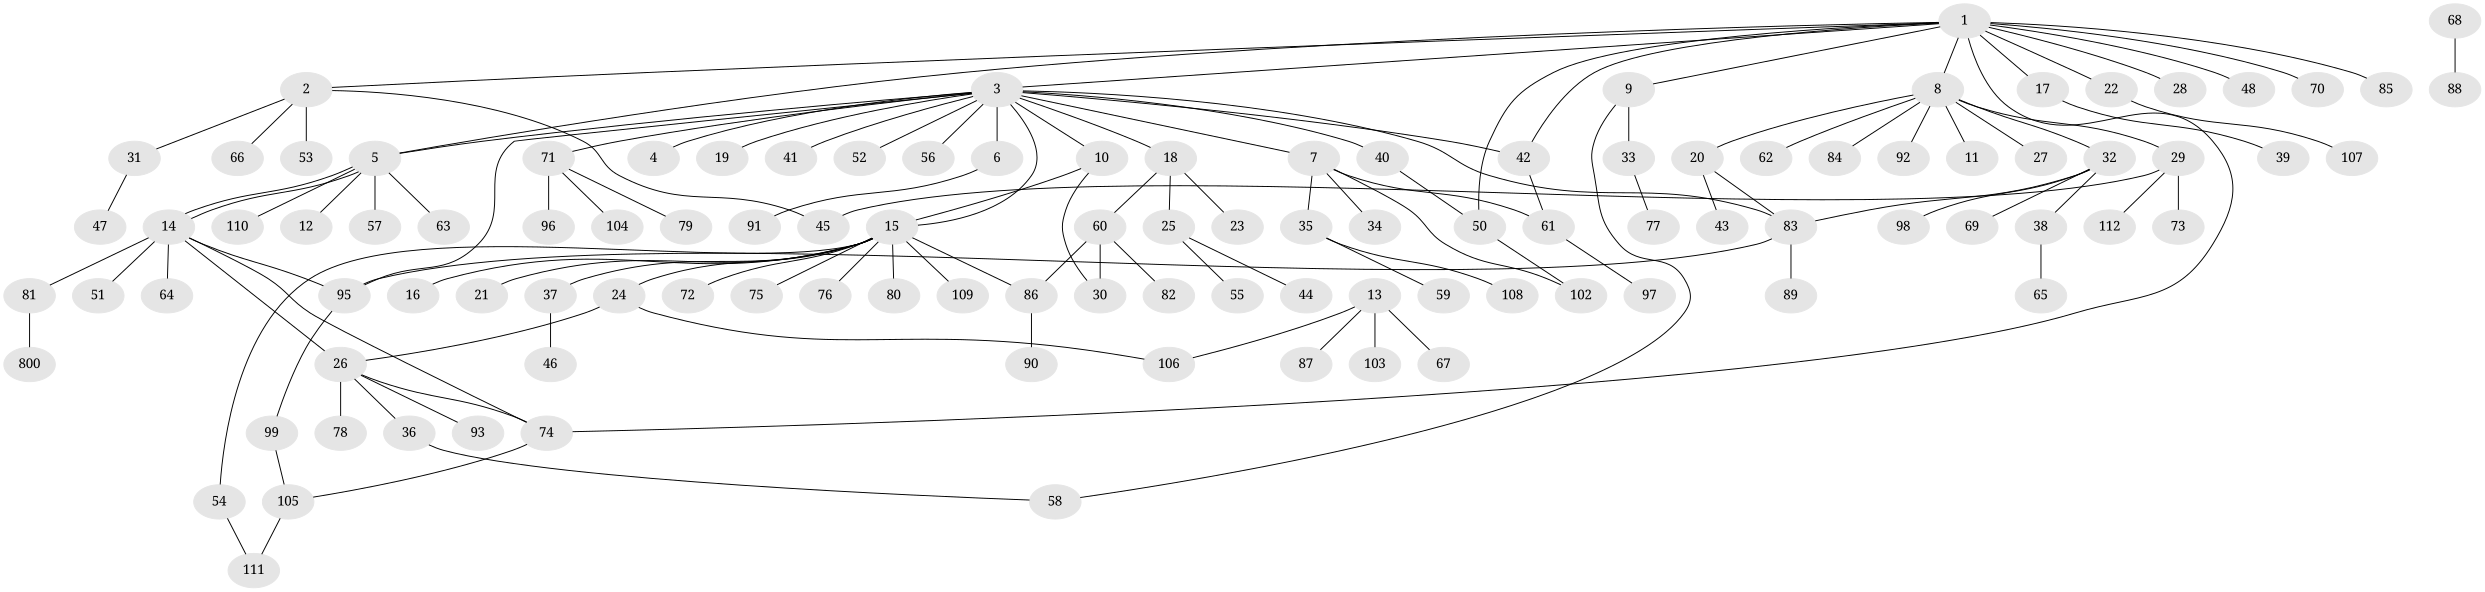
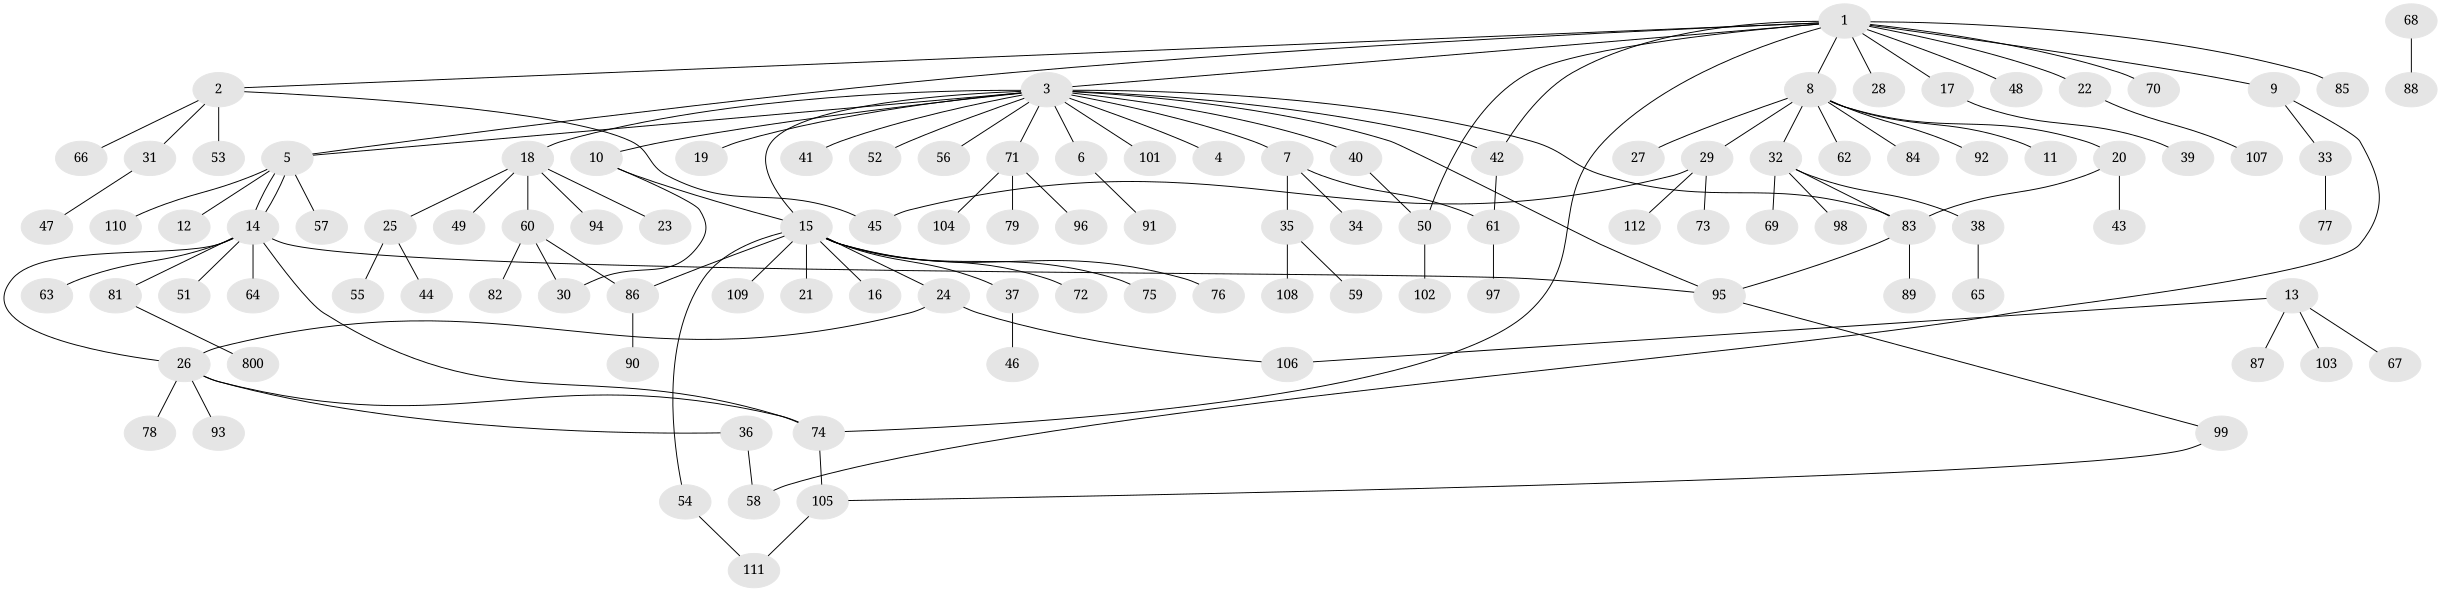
none -> (1150, 158)
(409, 193) -> (150, 261)
none -> (459, 227)
none -> (597, 227)
(1440, 241) -> none
(894, 296) -> none
